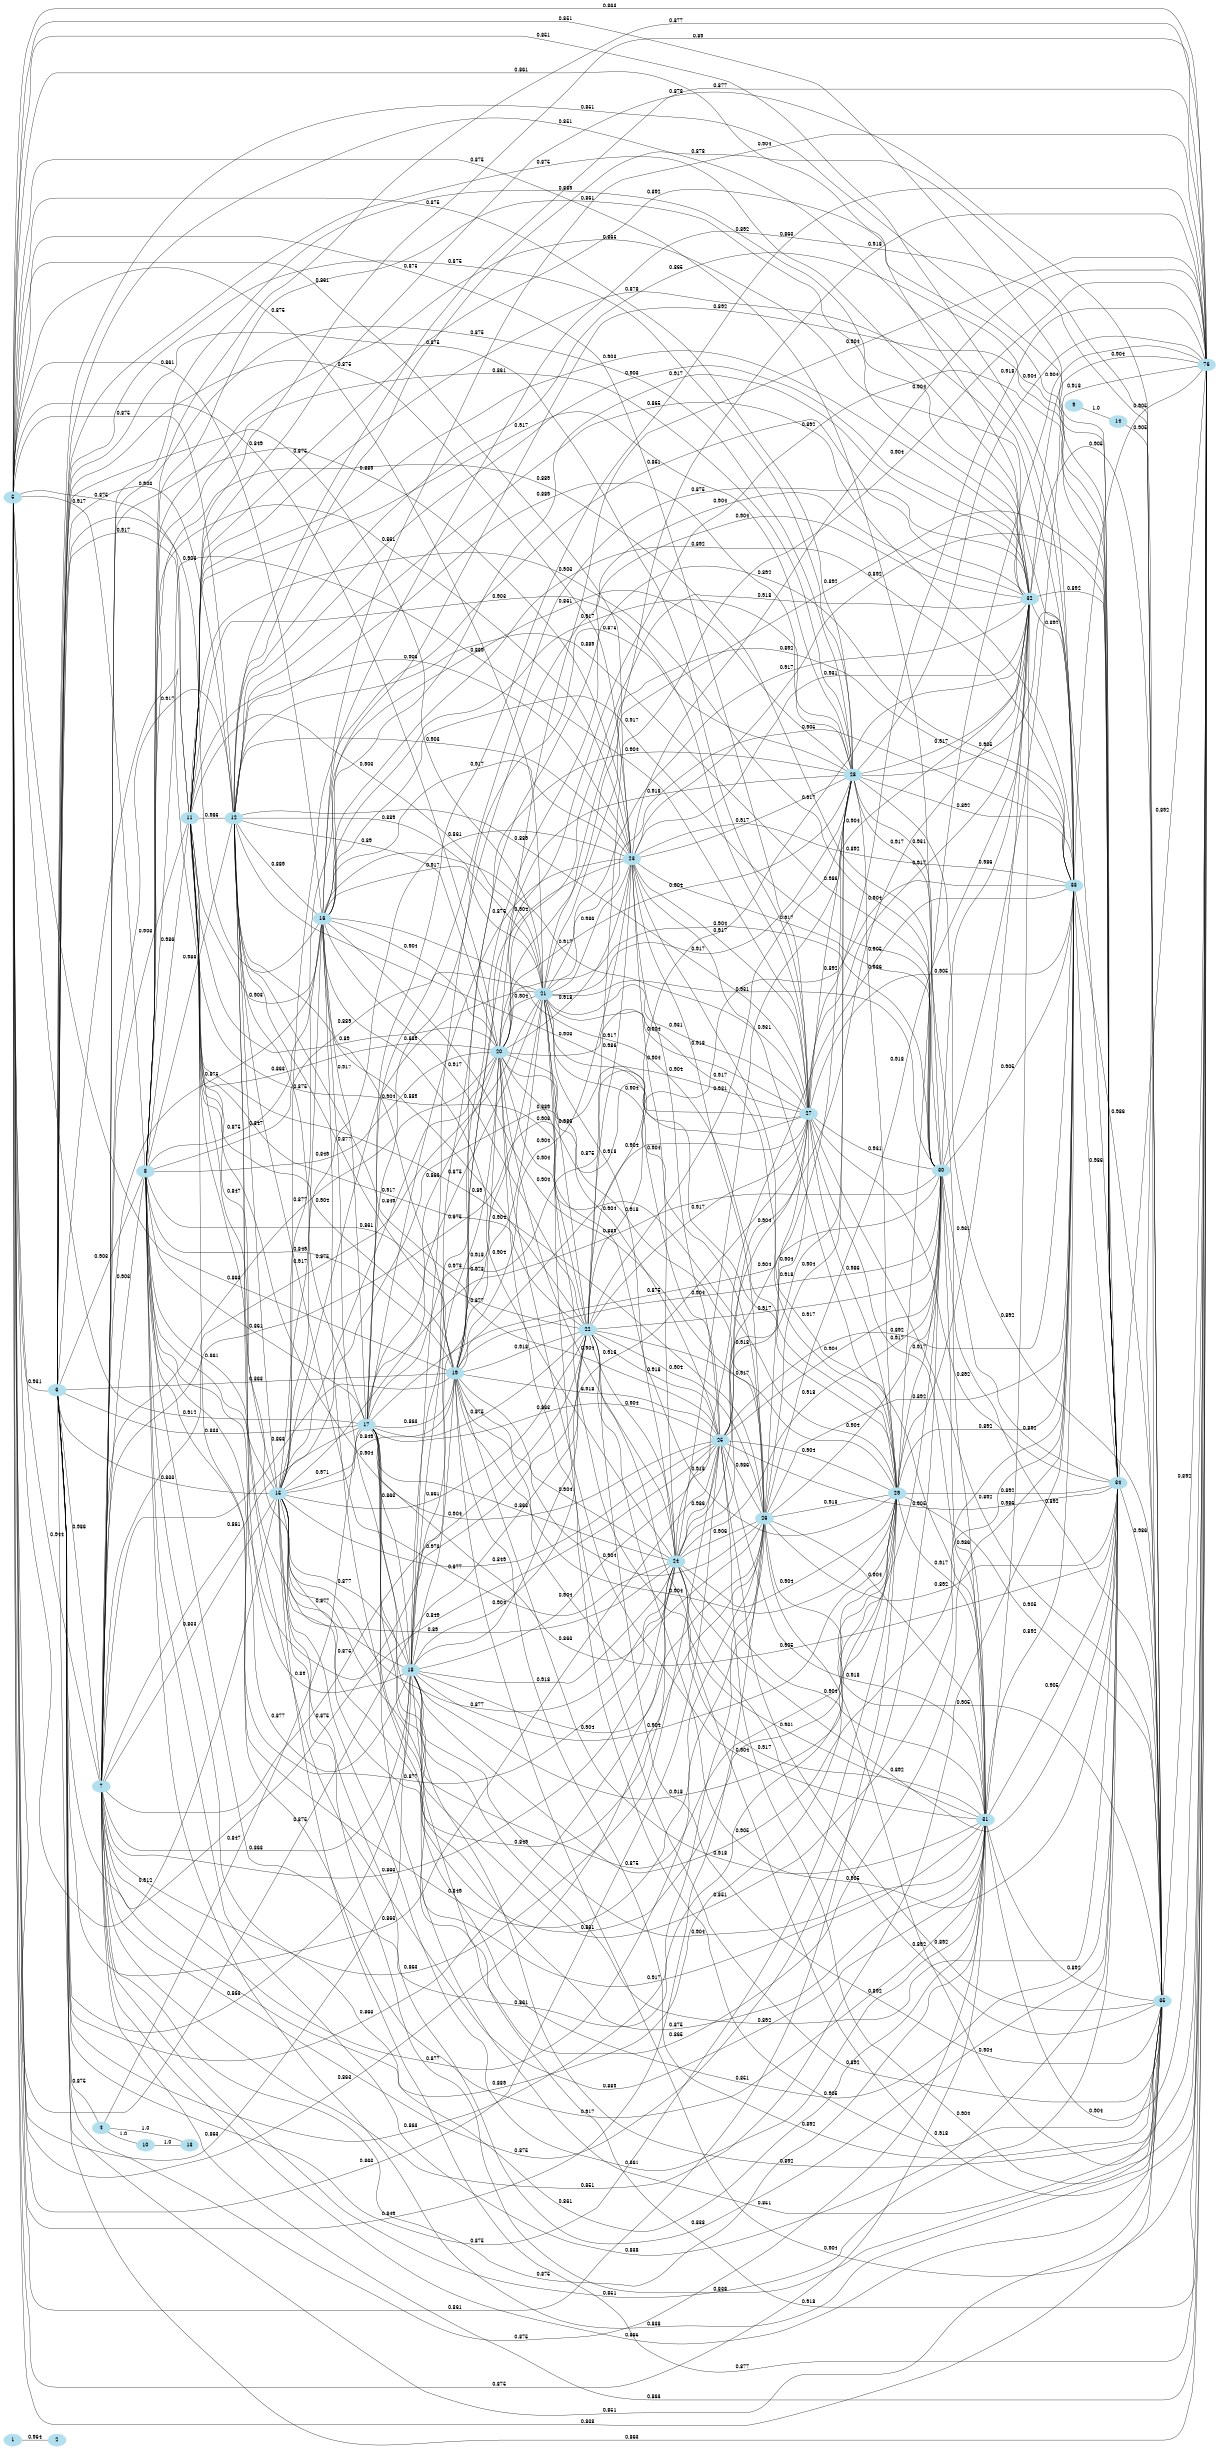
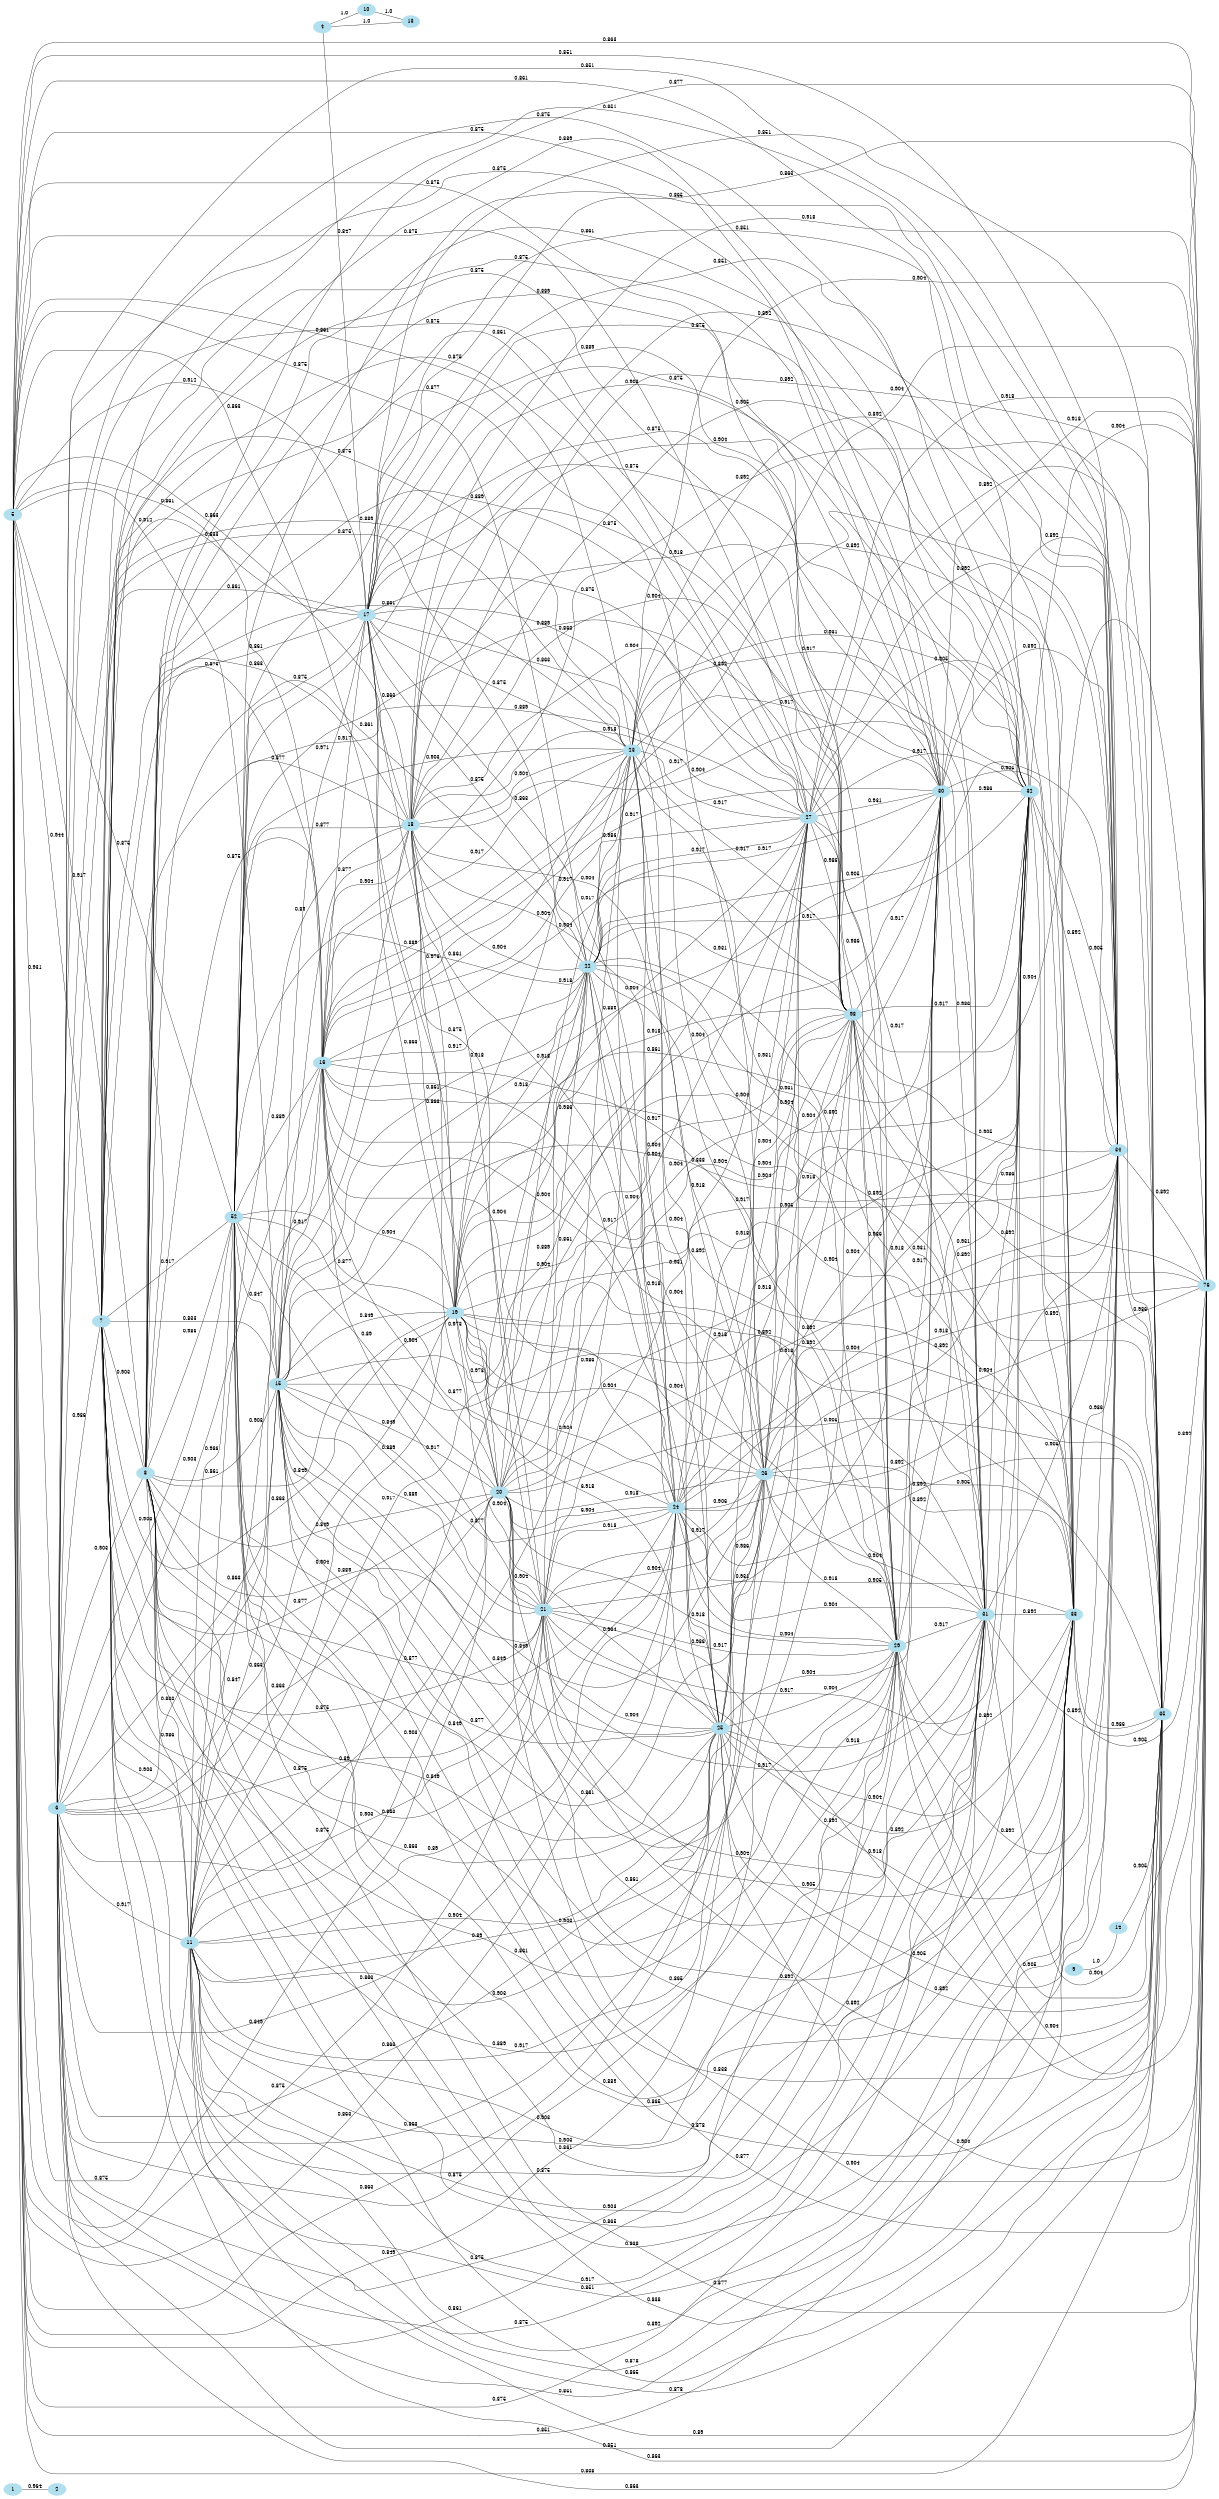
(853, 775) -> (853, 1015)
(234, 818) -> (234, 1217)
(588, 1348) -> (588, 1510)
(63, 1764) -> (98, 383)
